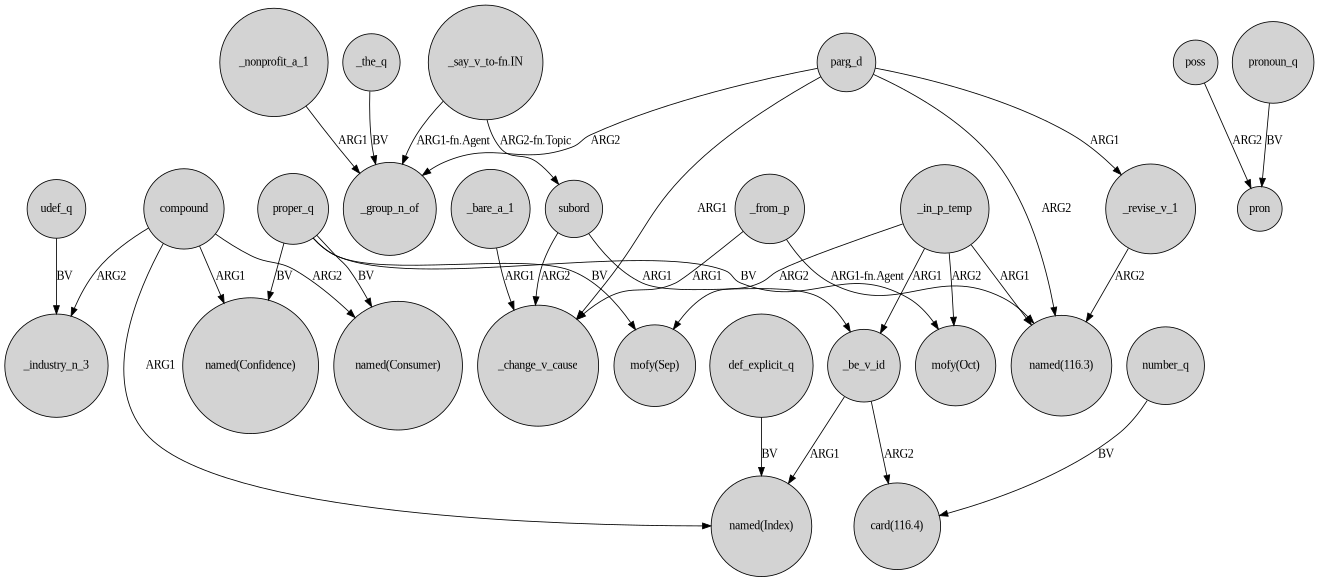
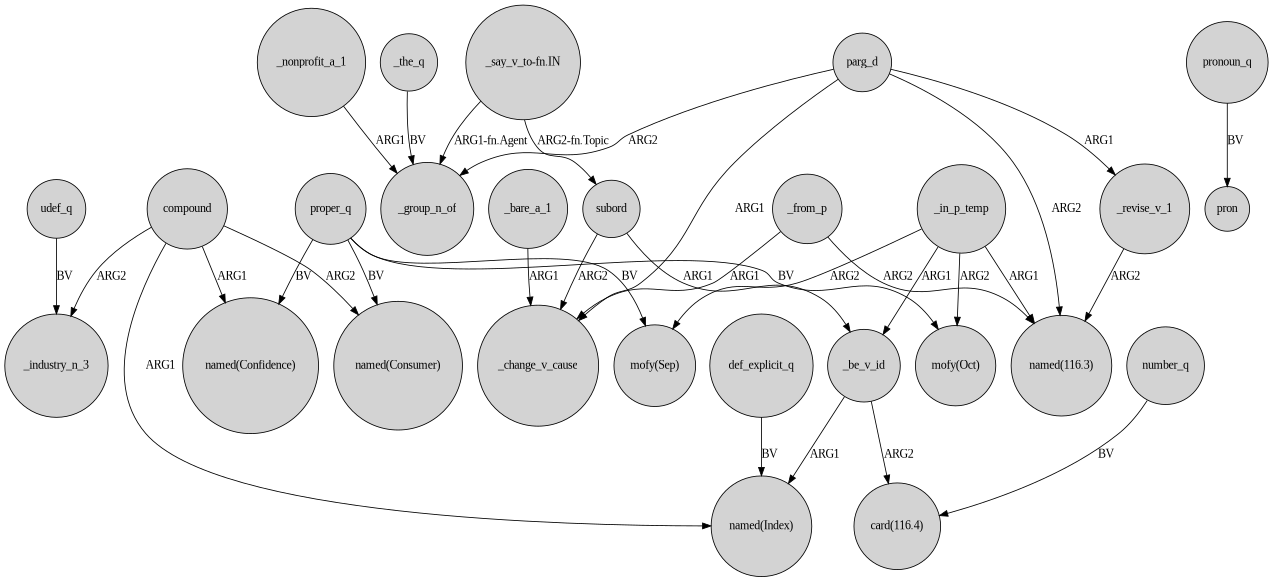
(1196, 62) -> none
(867, 277) -> (898, 277)
